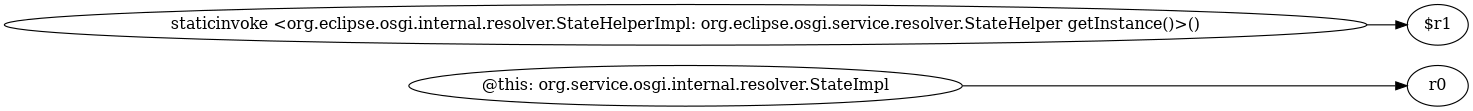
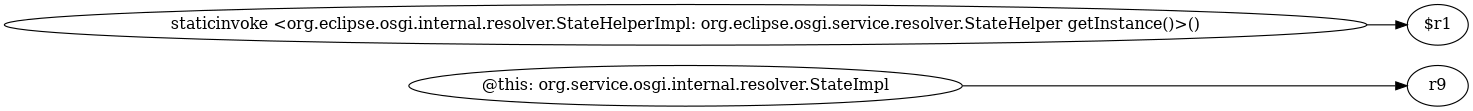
(1438, 86) -> (1438, 86)
